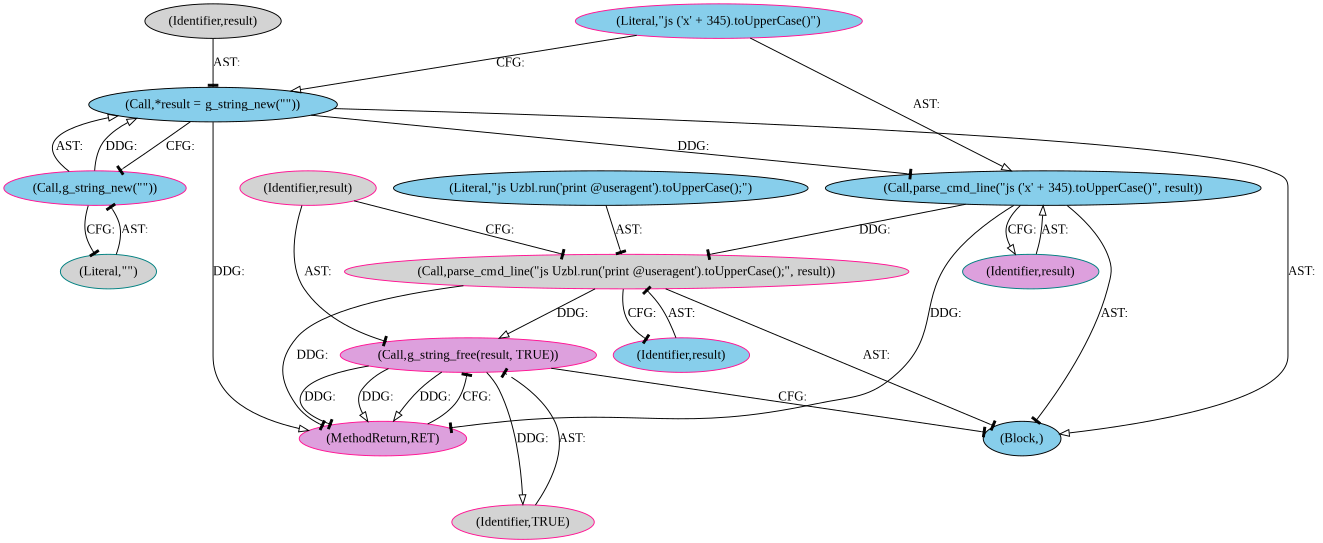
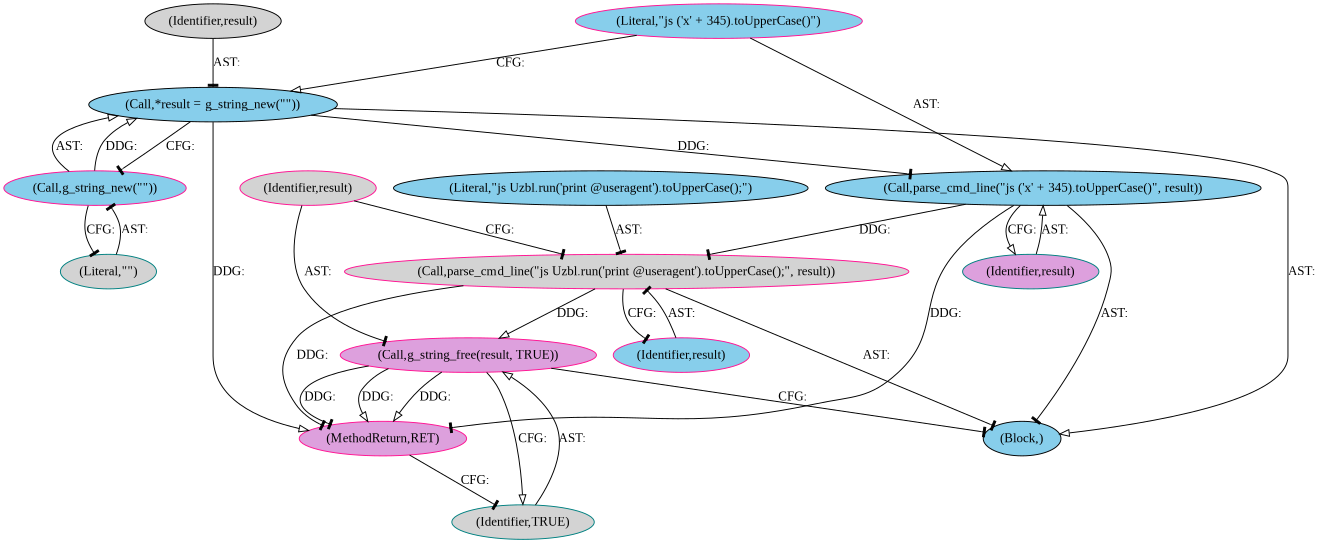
(453, 406) -> (451, 479)
(559, 434) -> (559, 434)
(535, 439) -> (535, 439)
(523, 522) -> (523, 522)
